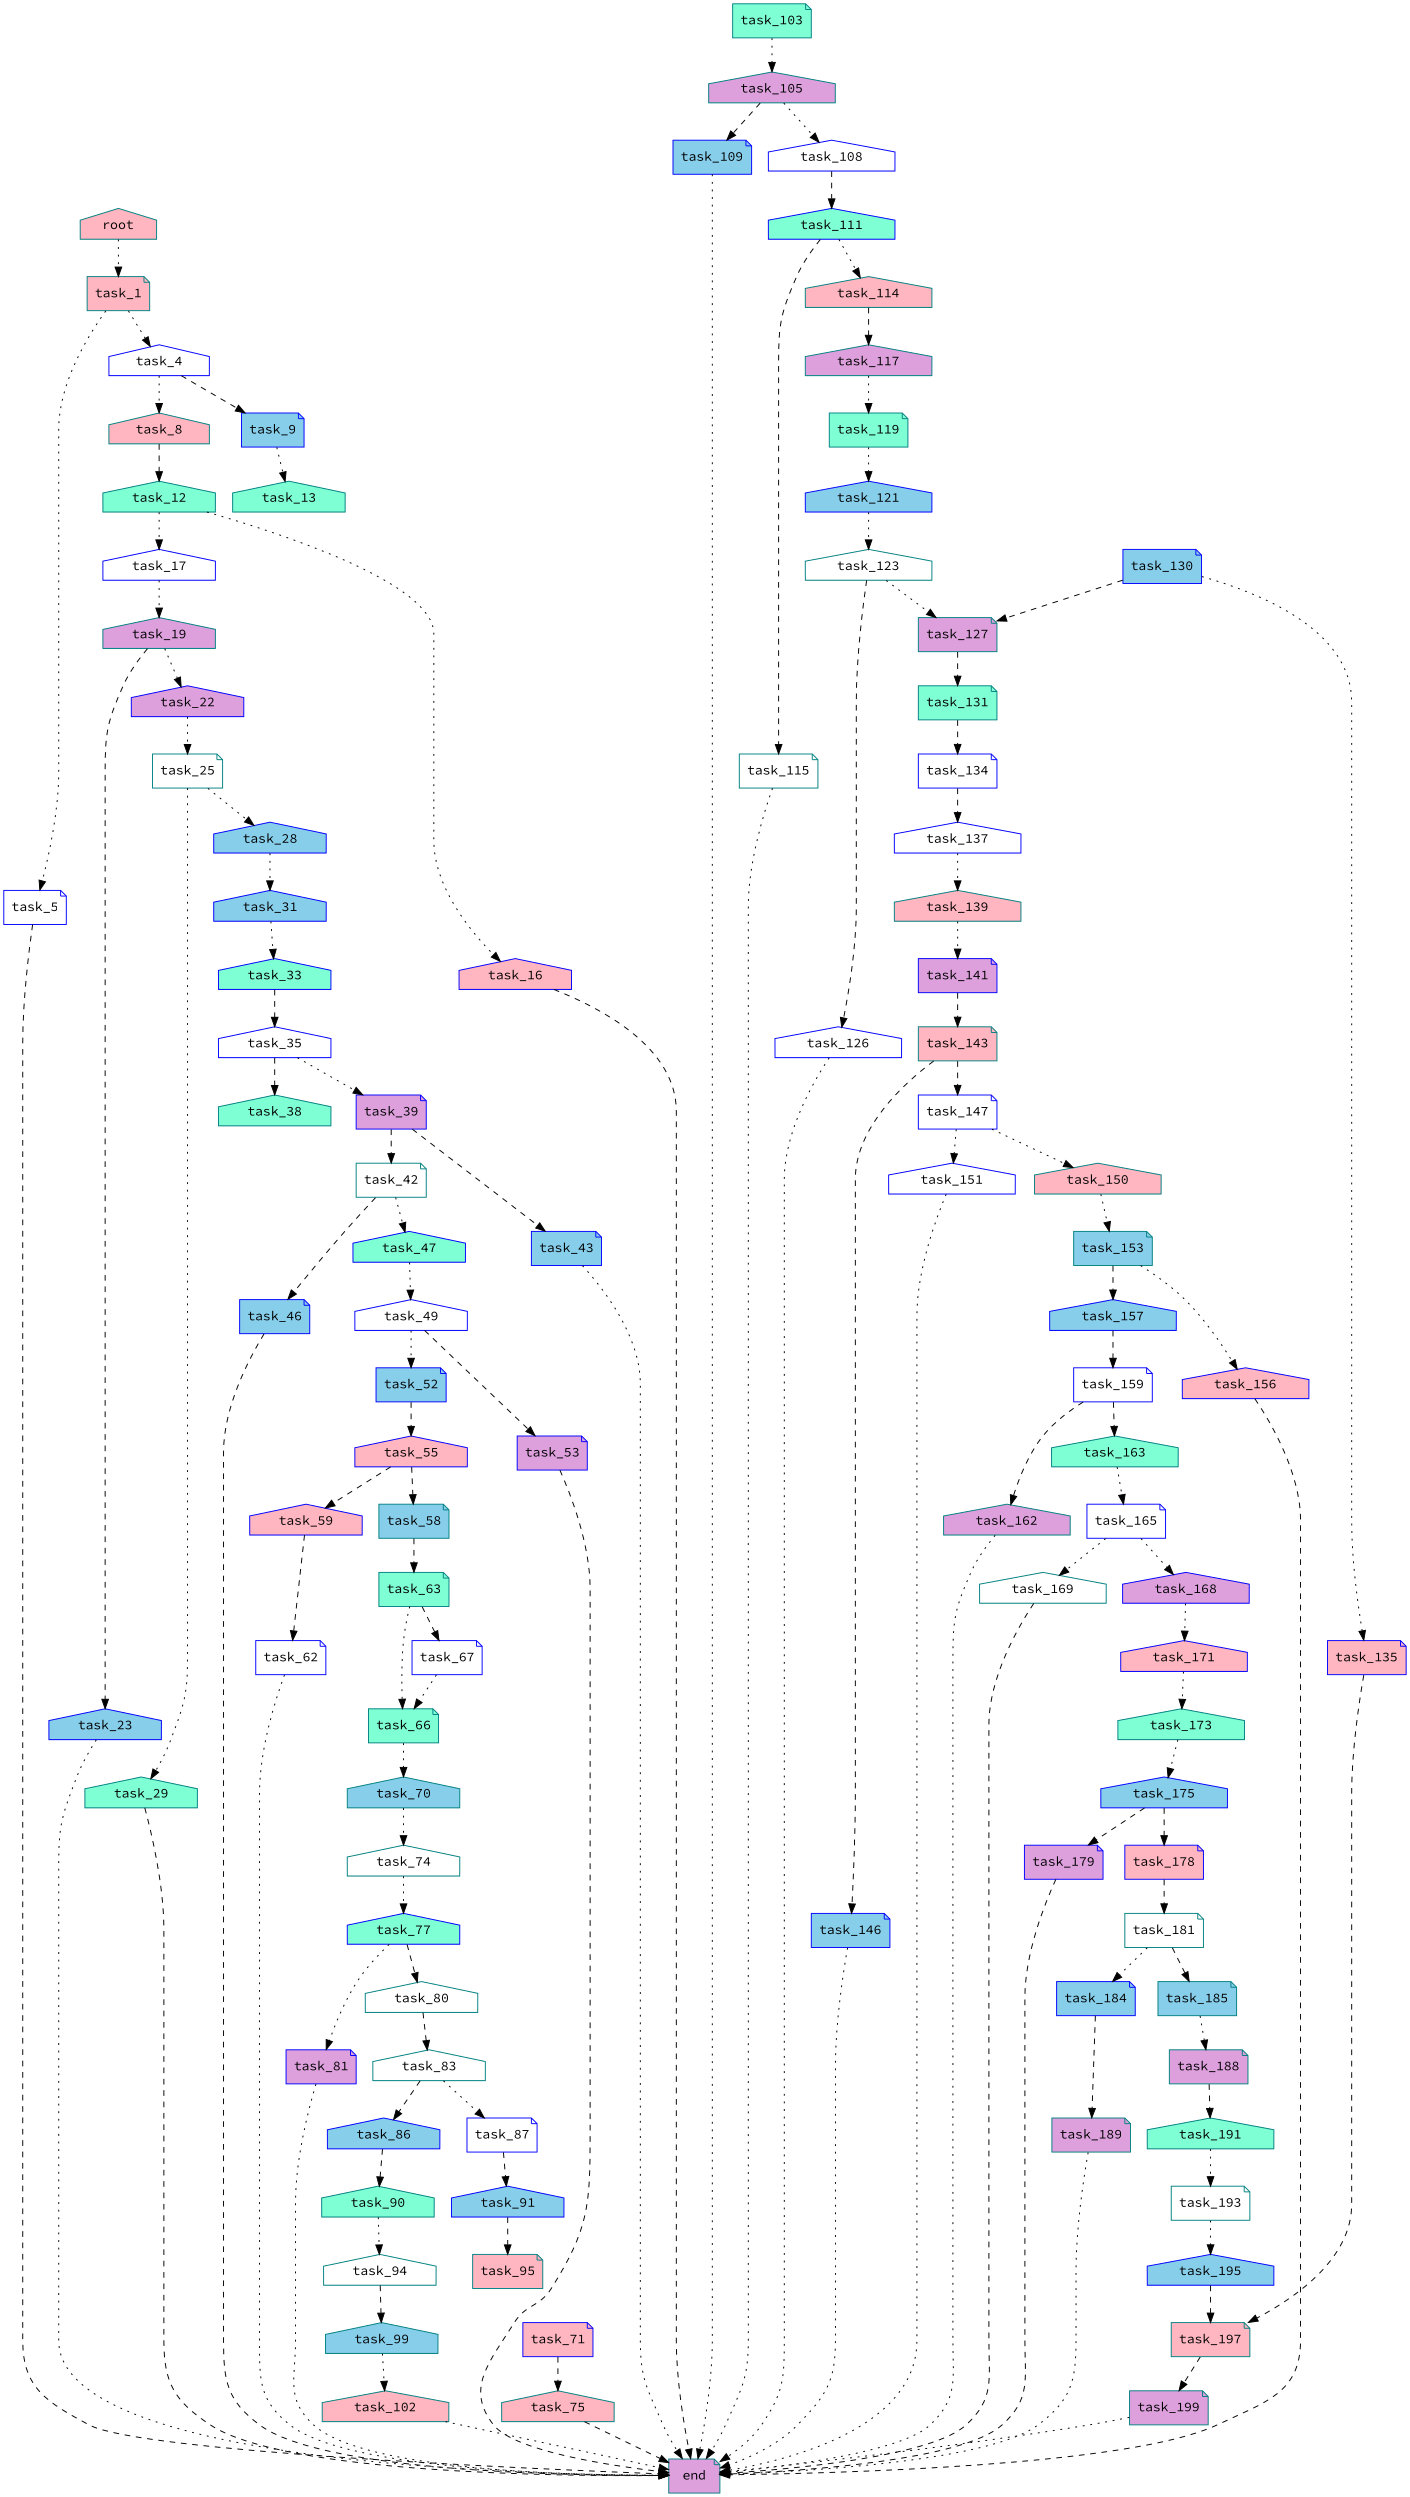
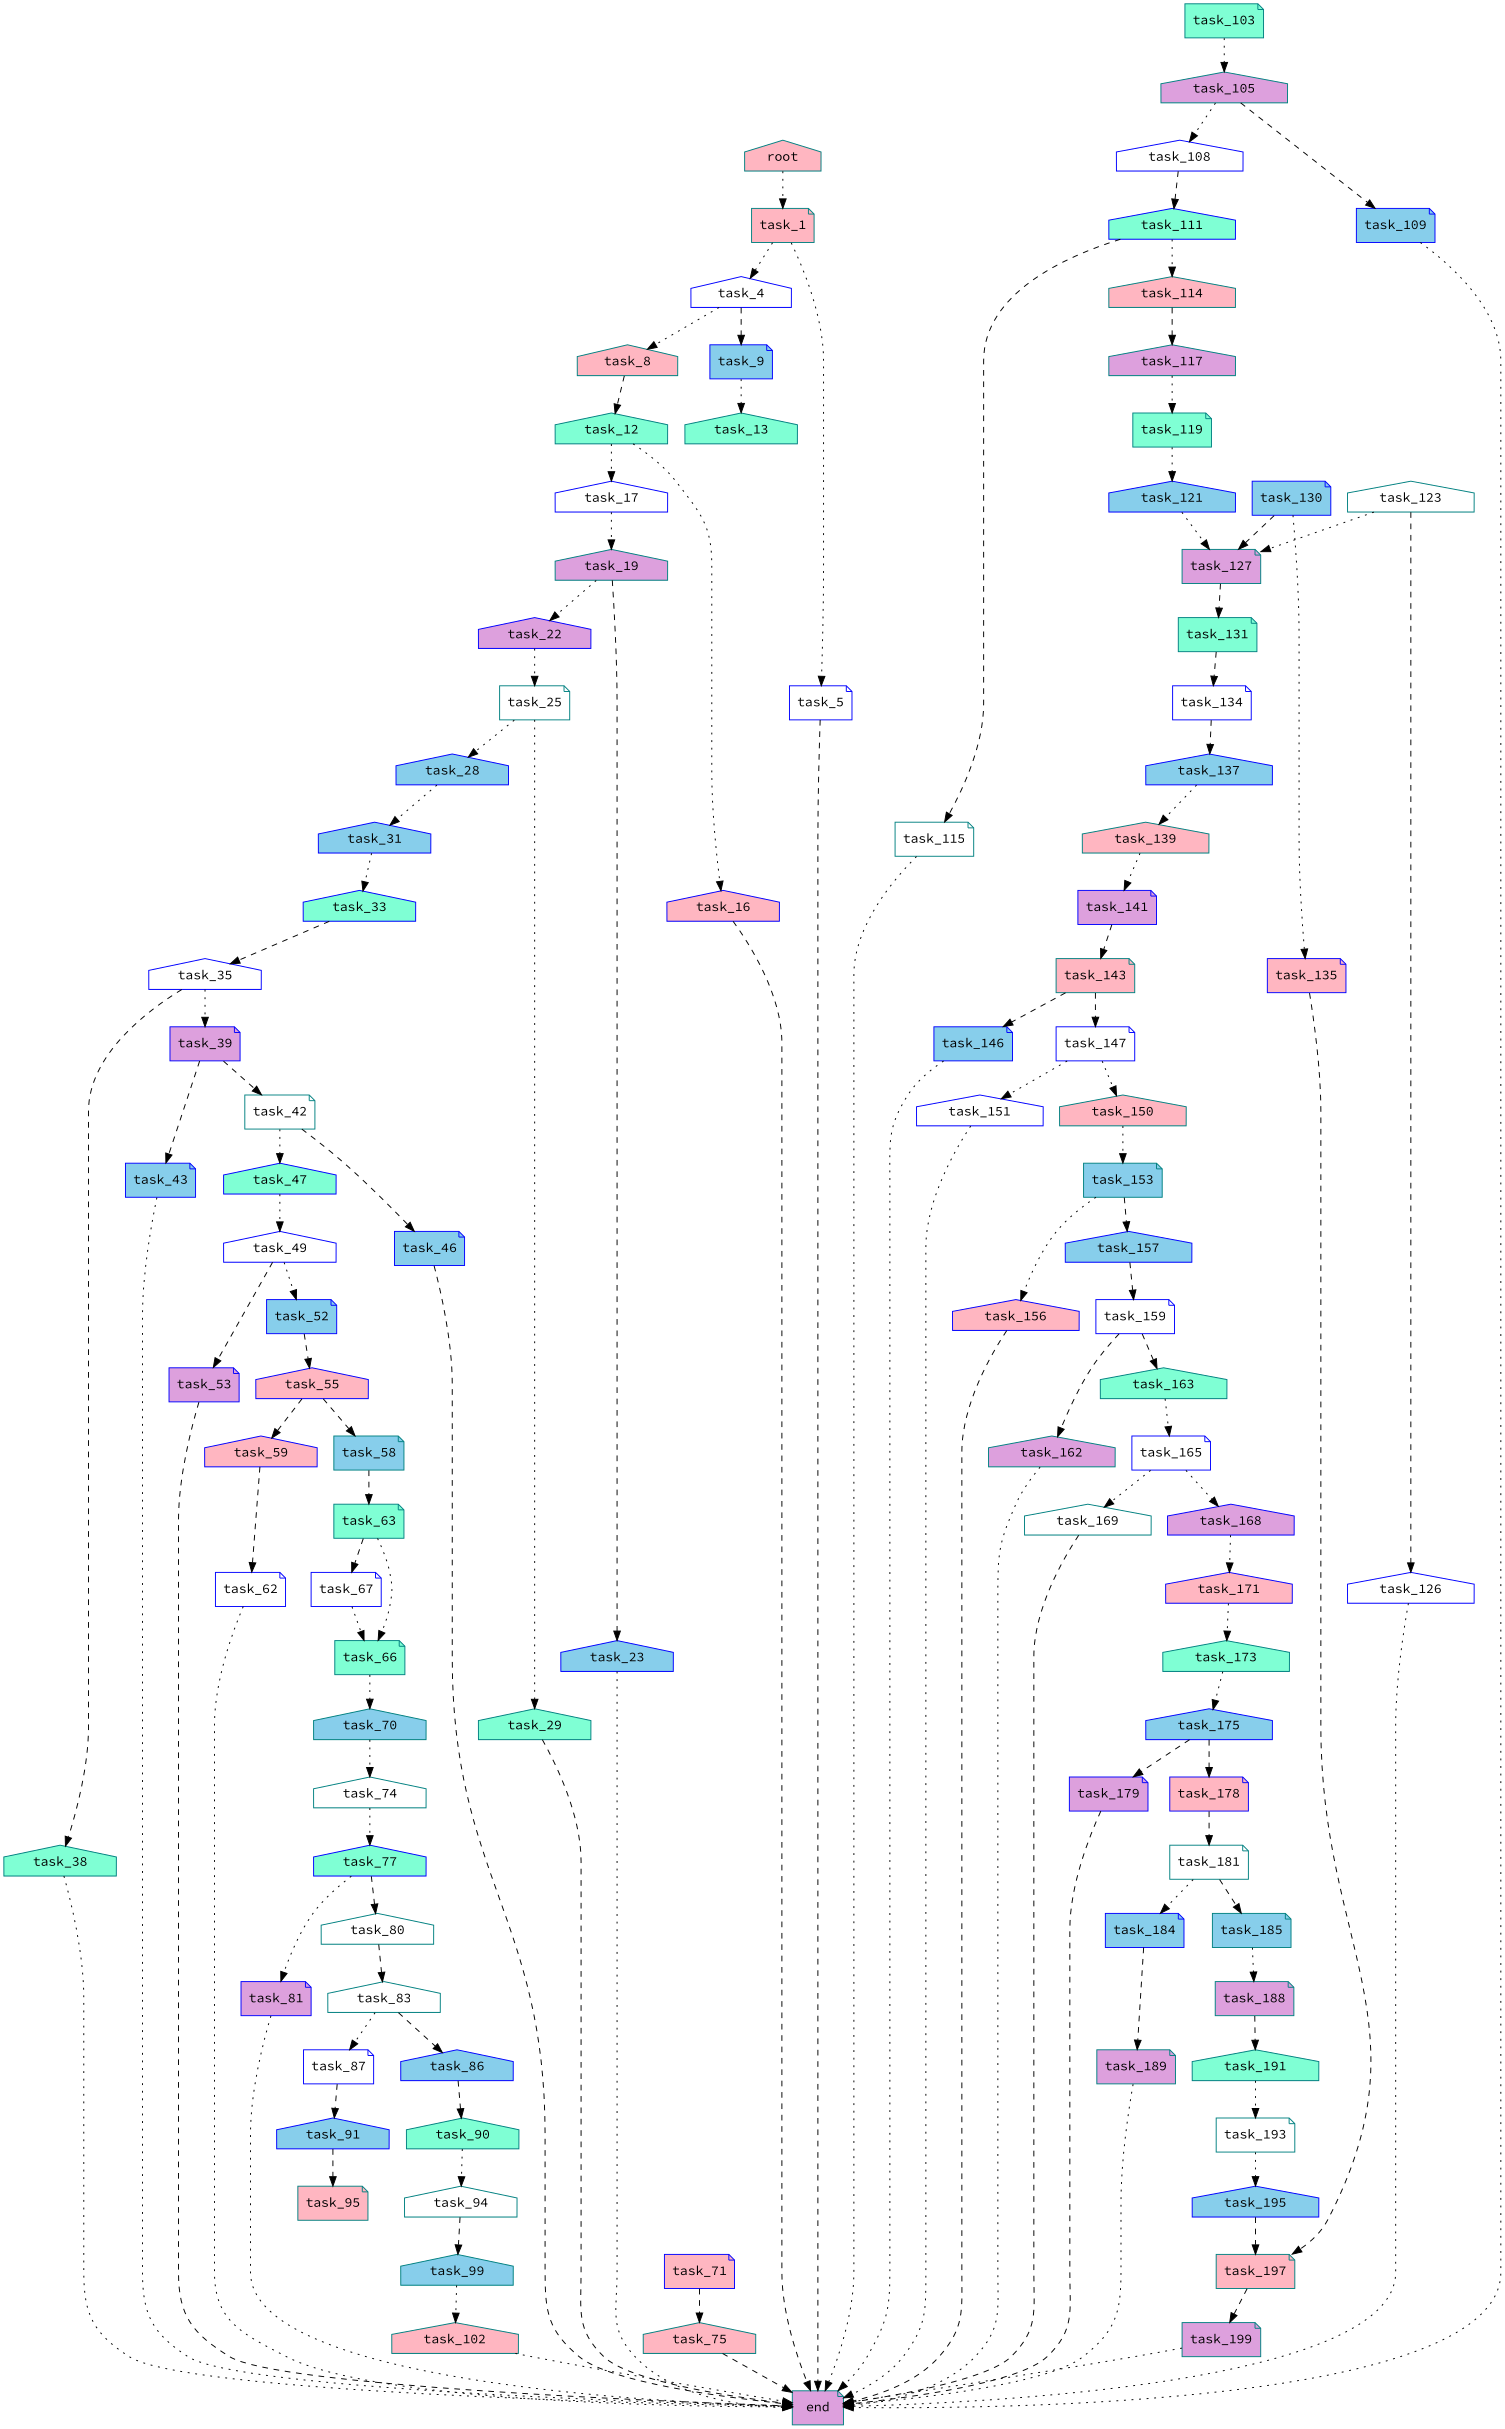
(869, 526) -> (1193, 527)
(958, 839) -> (1209, 771)
none -> (205, 2375)
